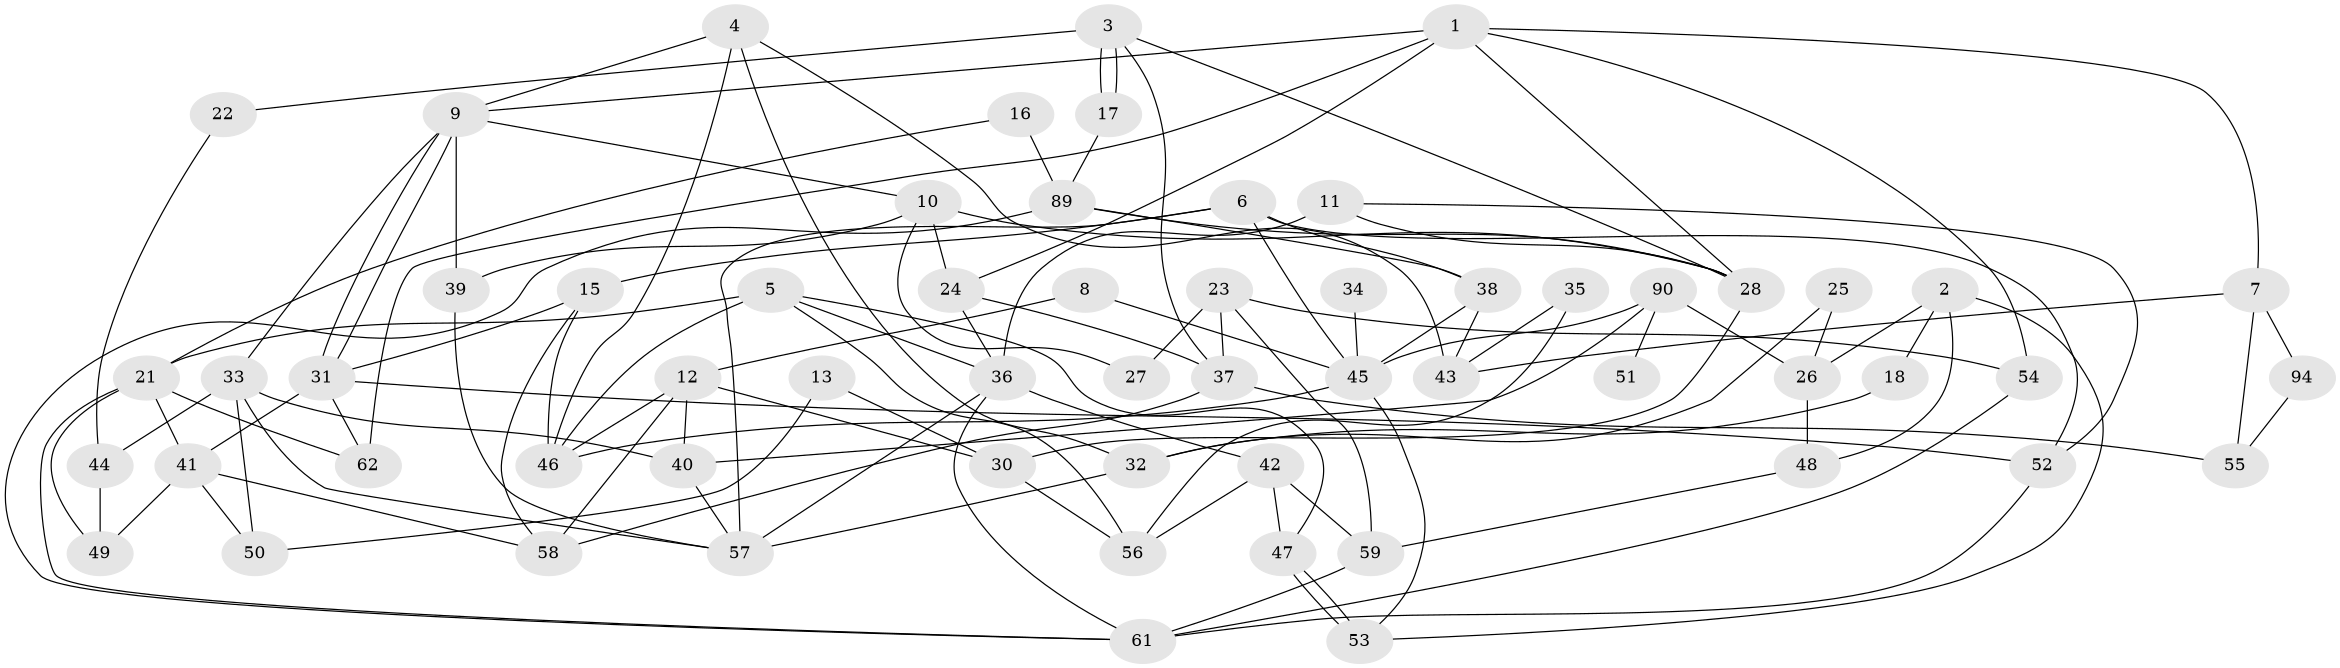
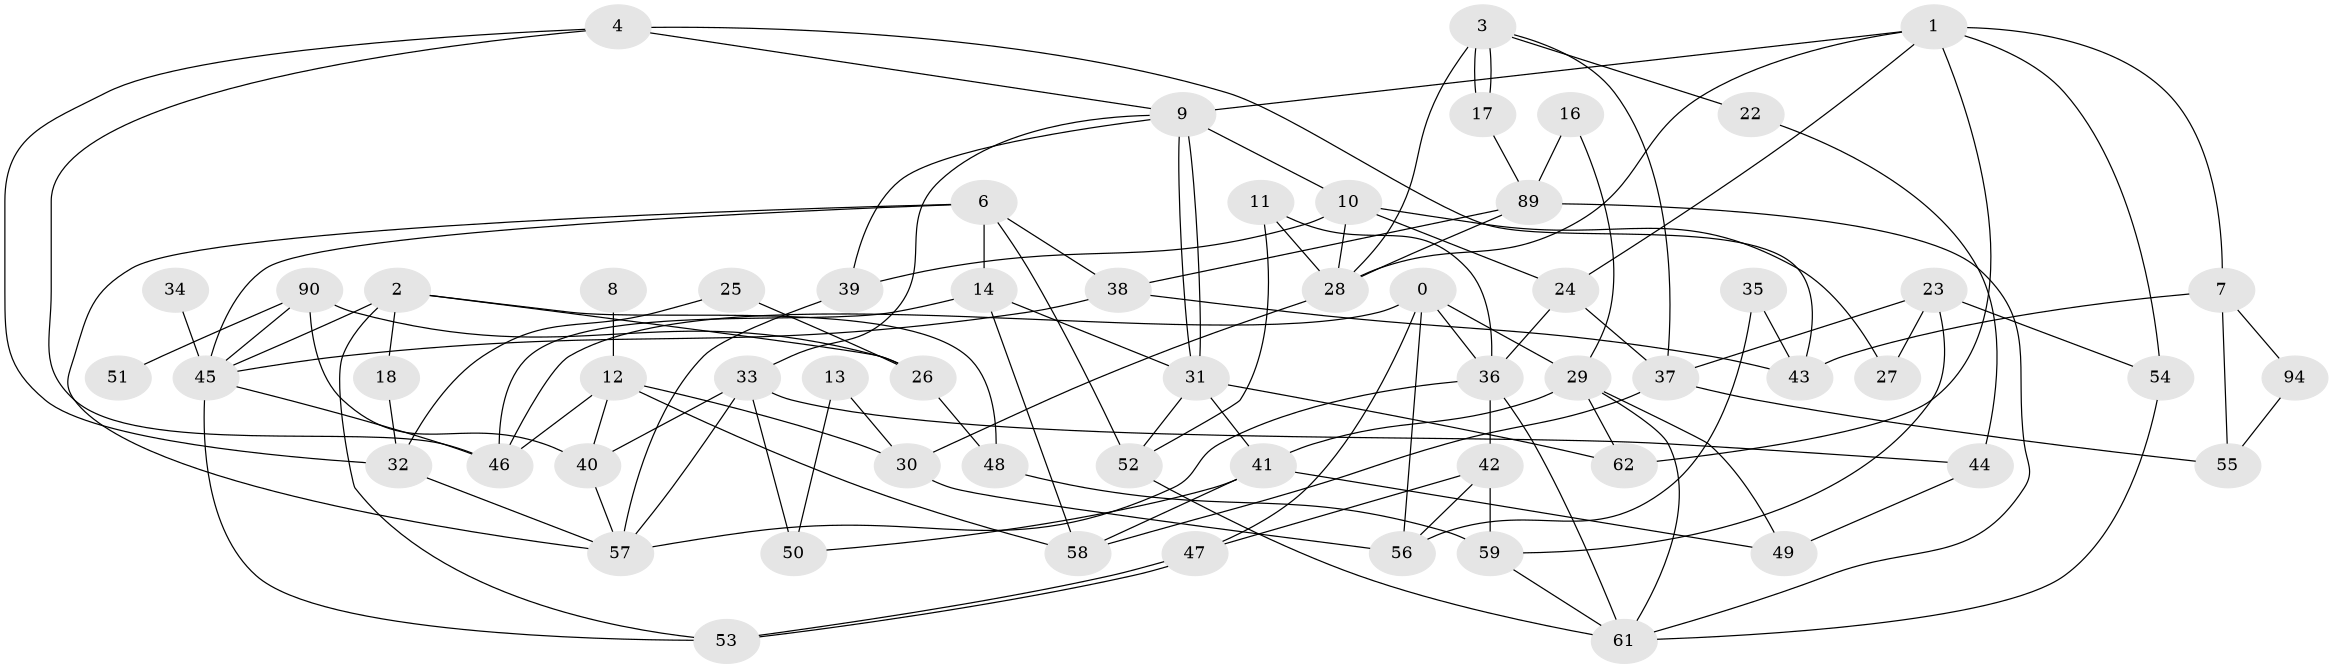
(590, 290) -> (984, 290)
(771, 290) -> (1423, 290)
(1211, 331) -> (303, 335)
(146, 378) -> (1578, 378)
